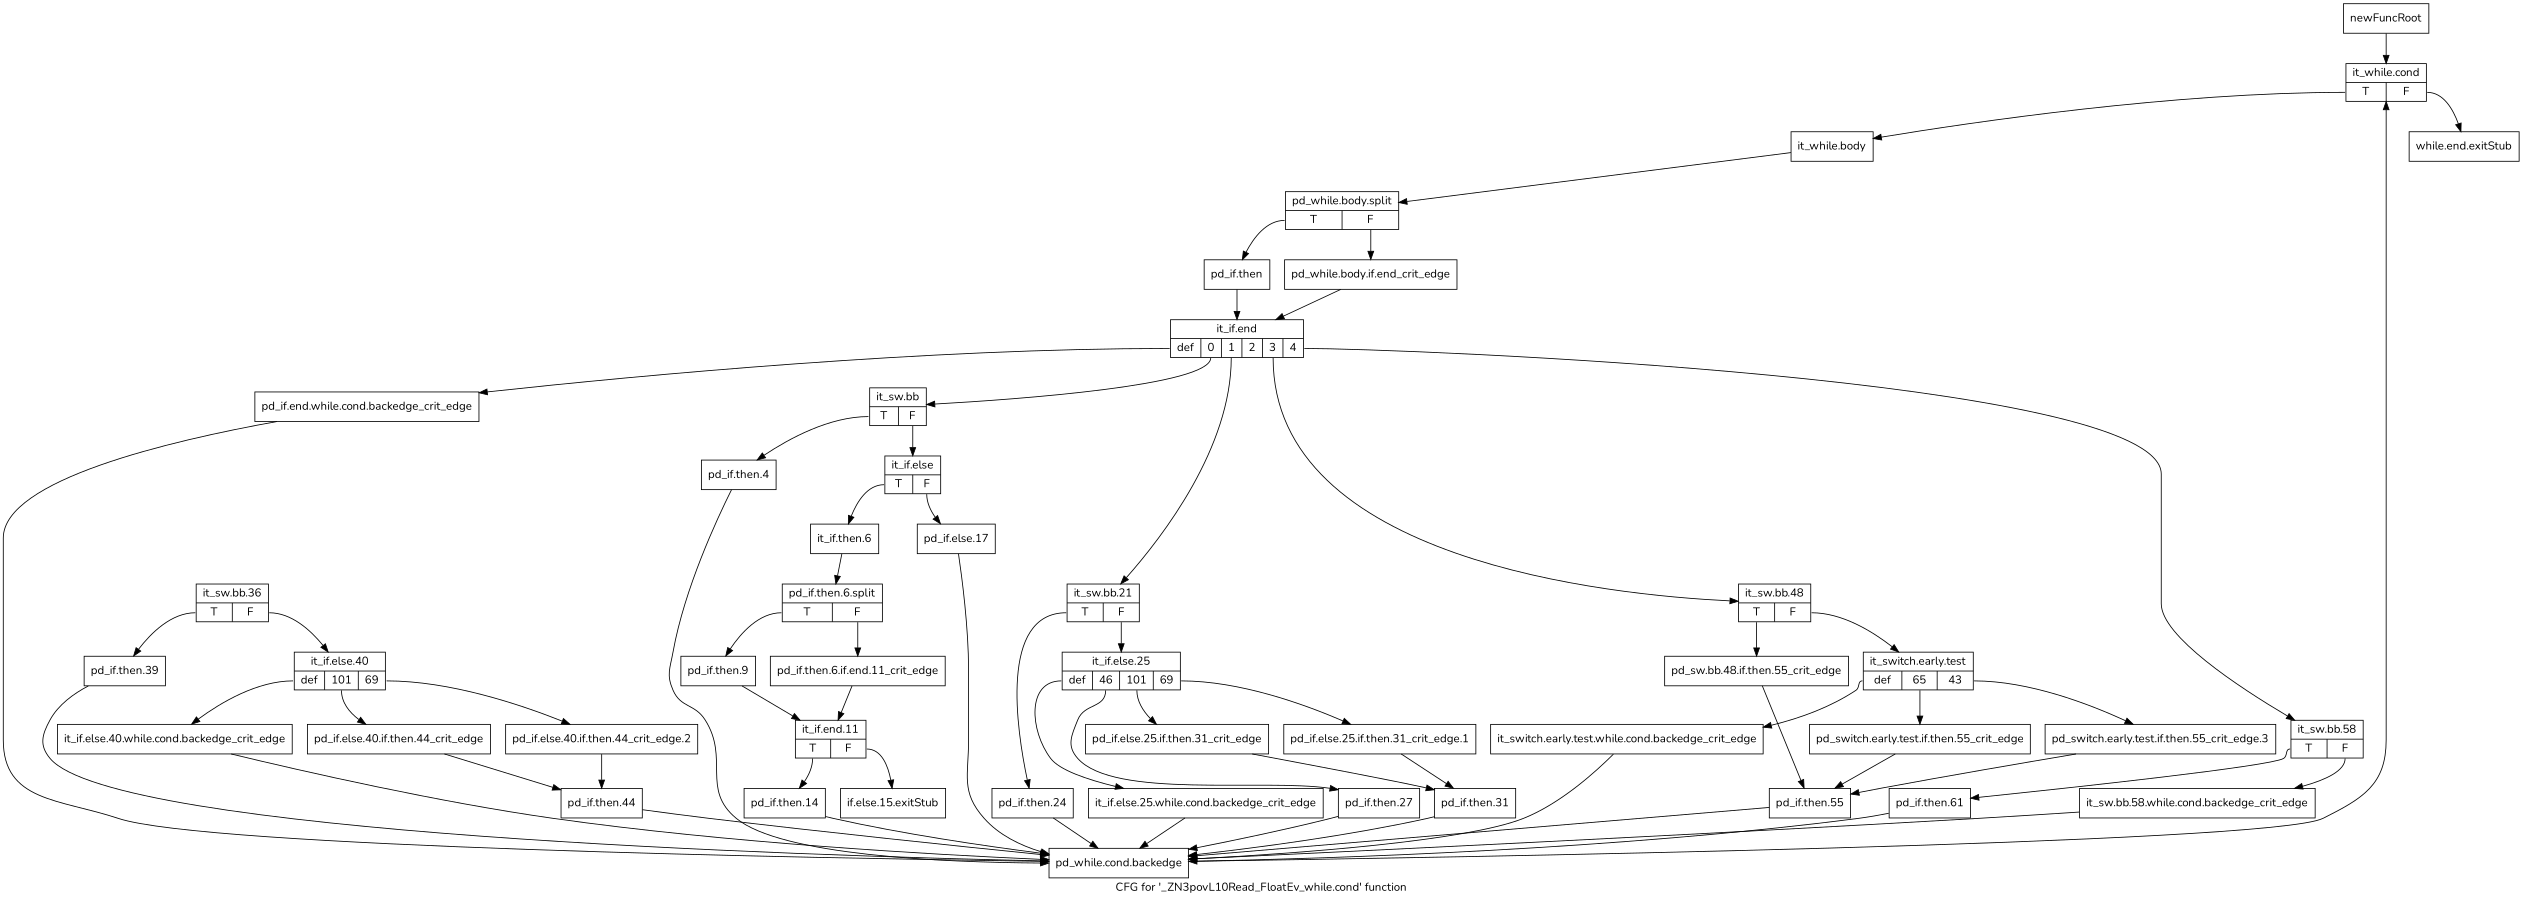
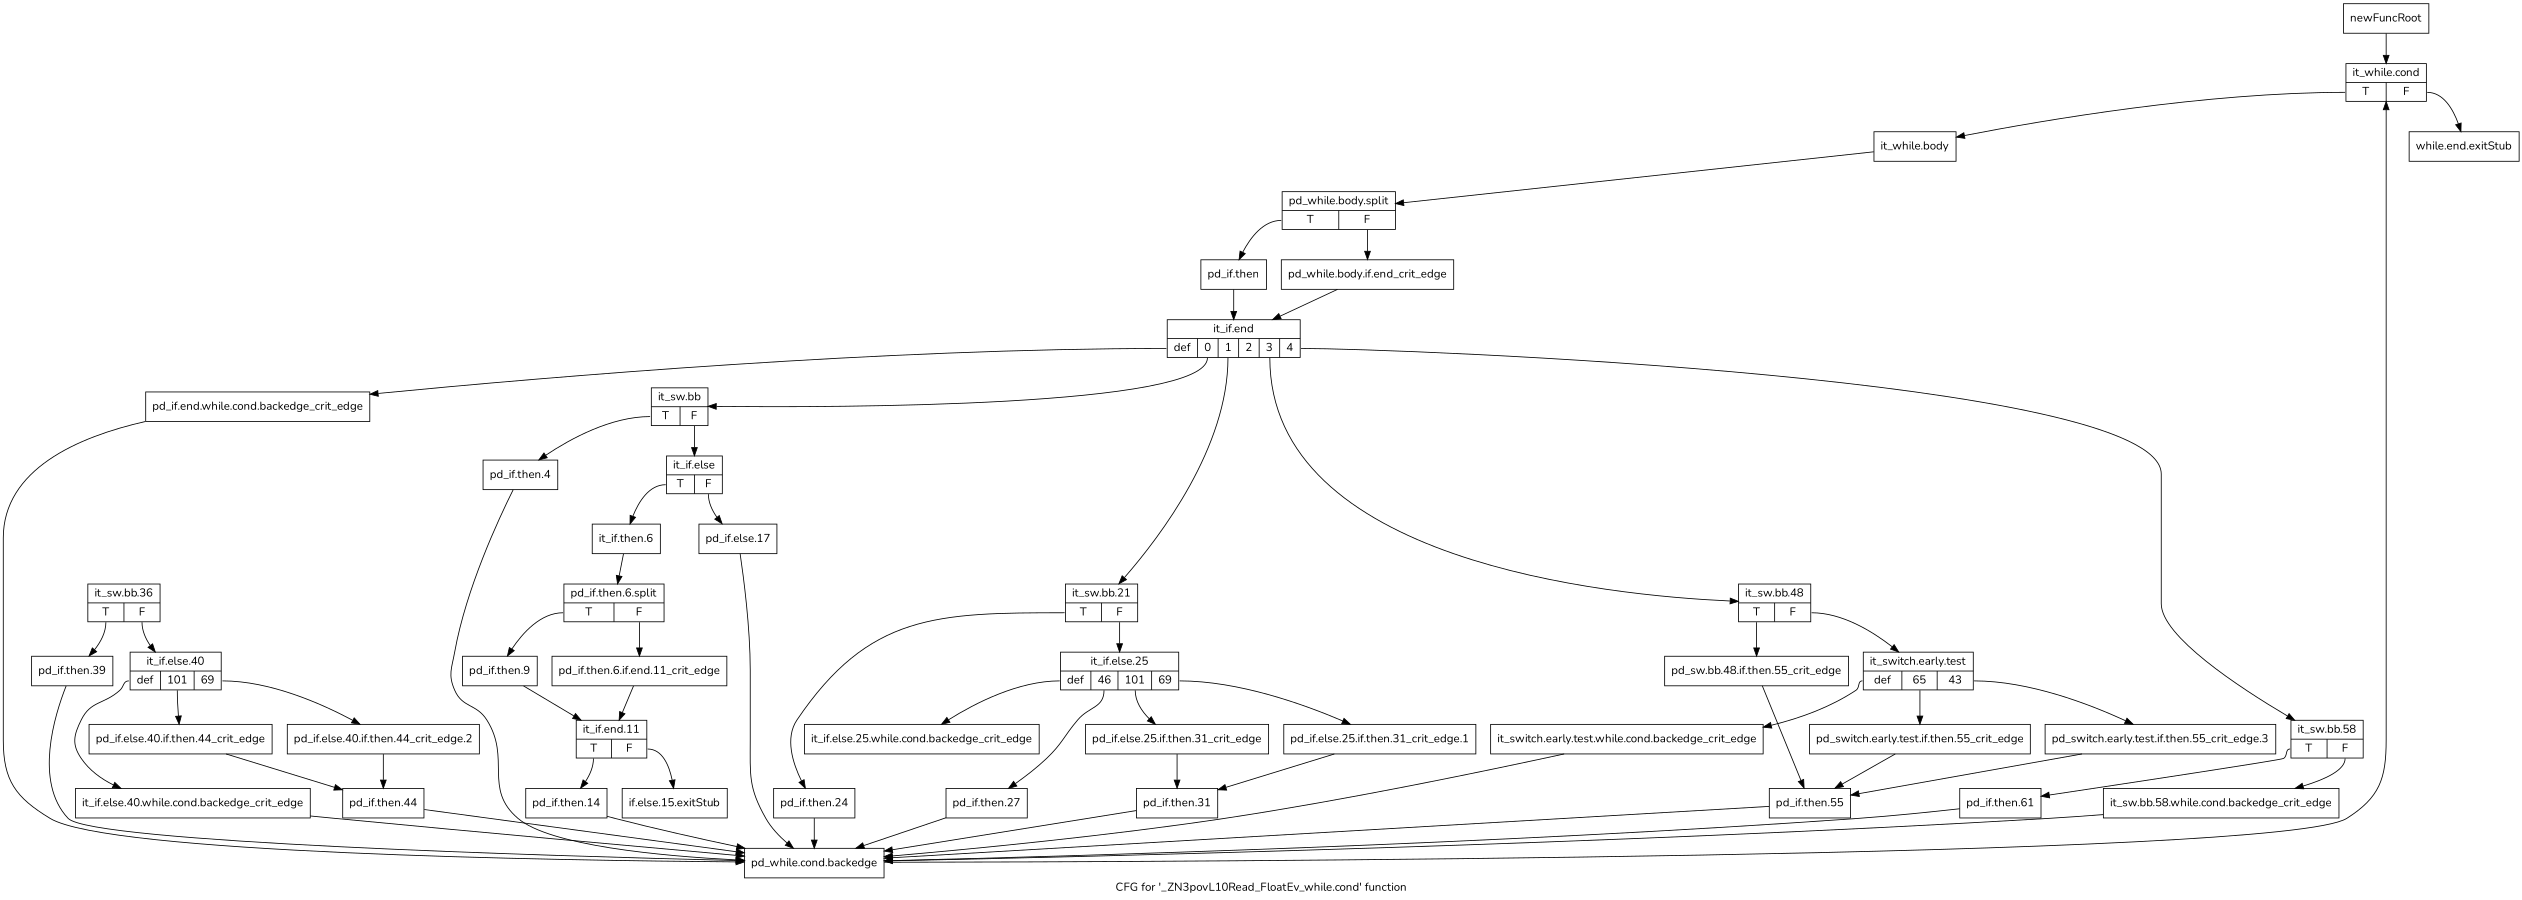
(1166, 831) -> none
